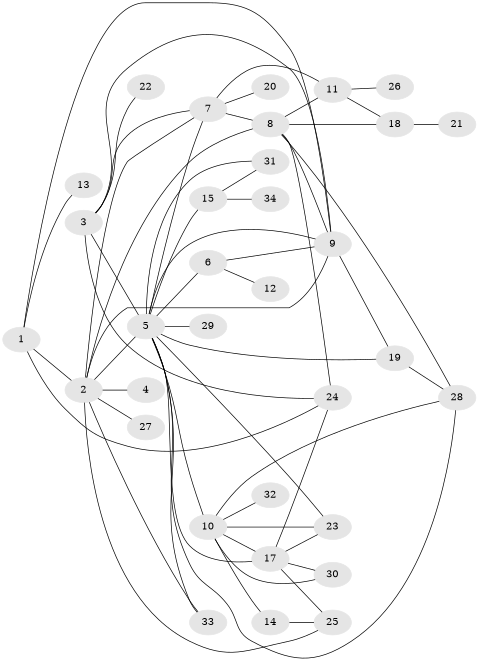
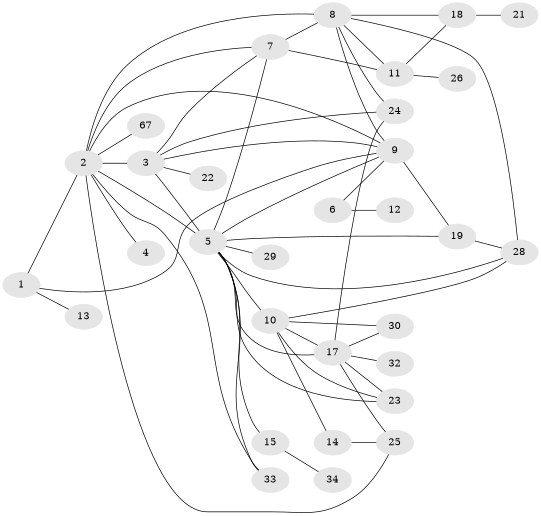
(270, 87) -> none
(270, 162) -> none
none -> (115, 163)
(177, 295) -> none
(146, 427) -> (146, 126)
(155, 451) -> none
(239, 511) -> (364, 358)
